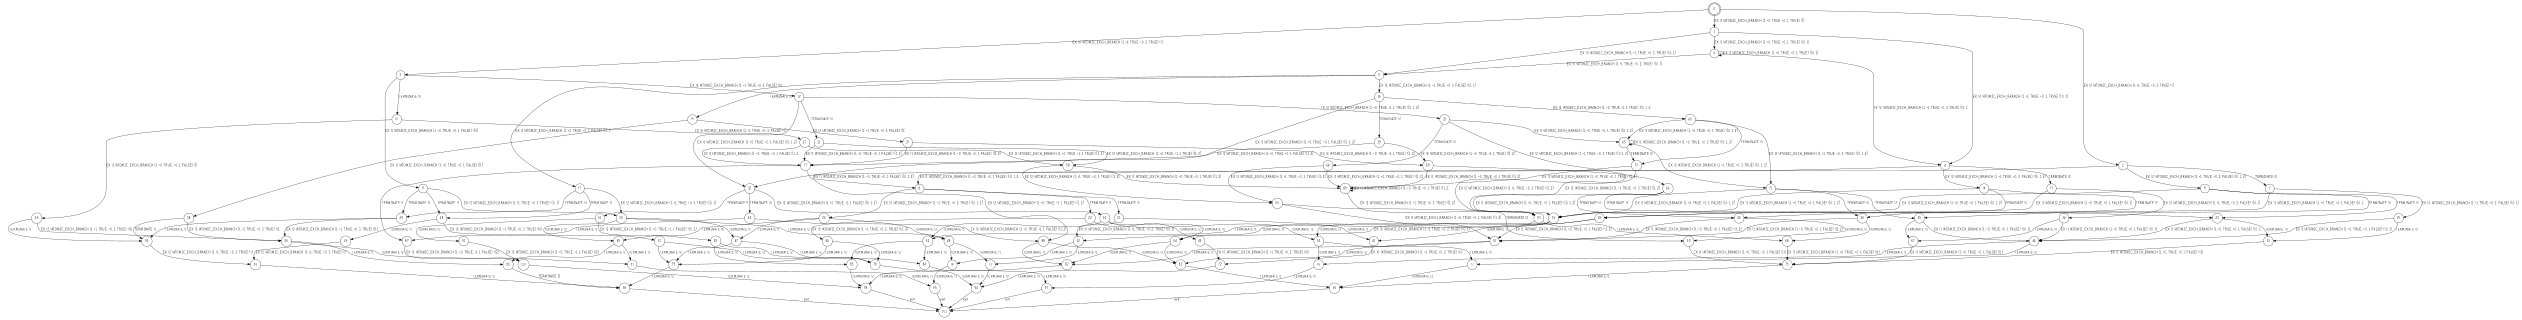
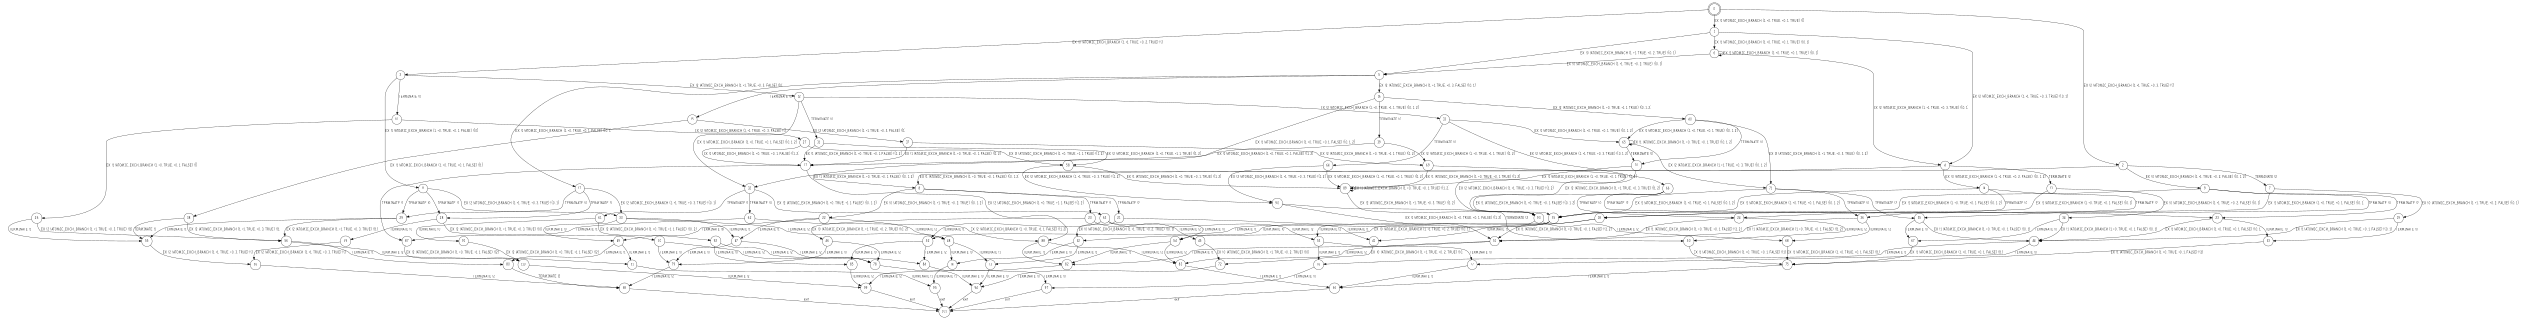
(1422, 277) -> (1422, 277)
